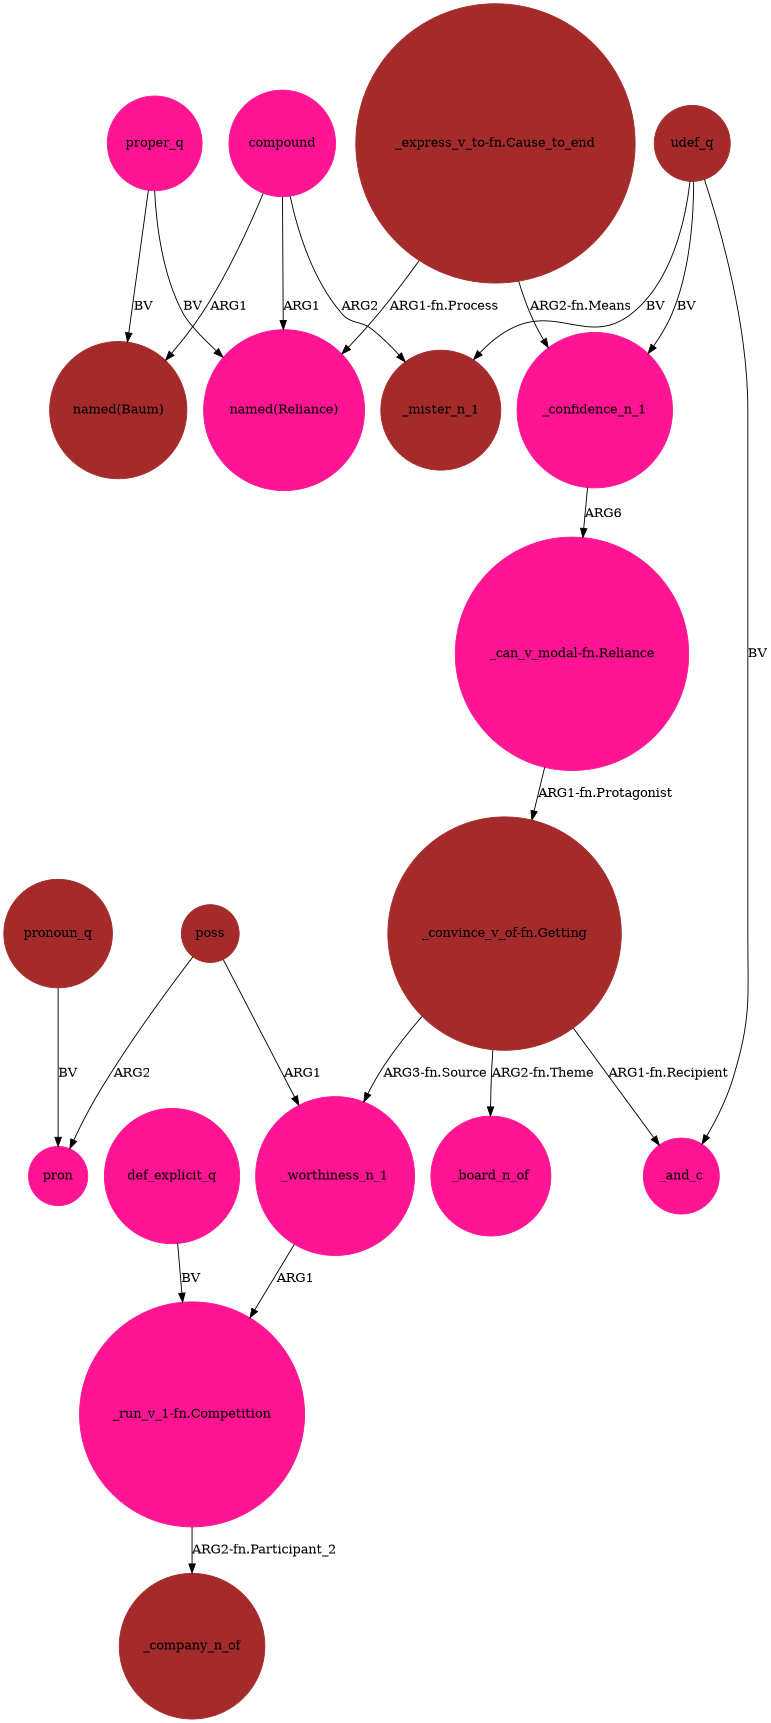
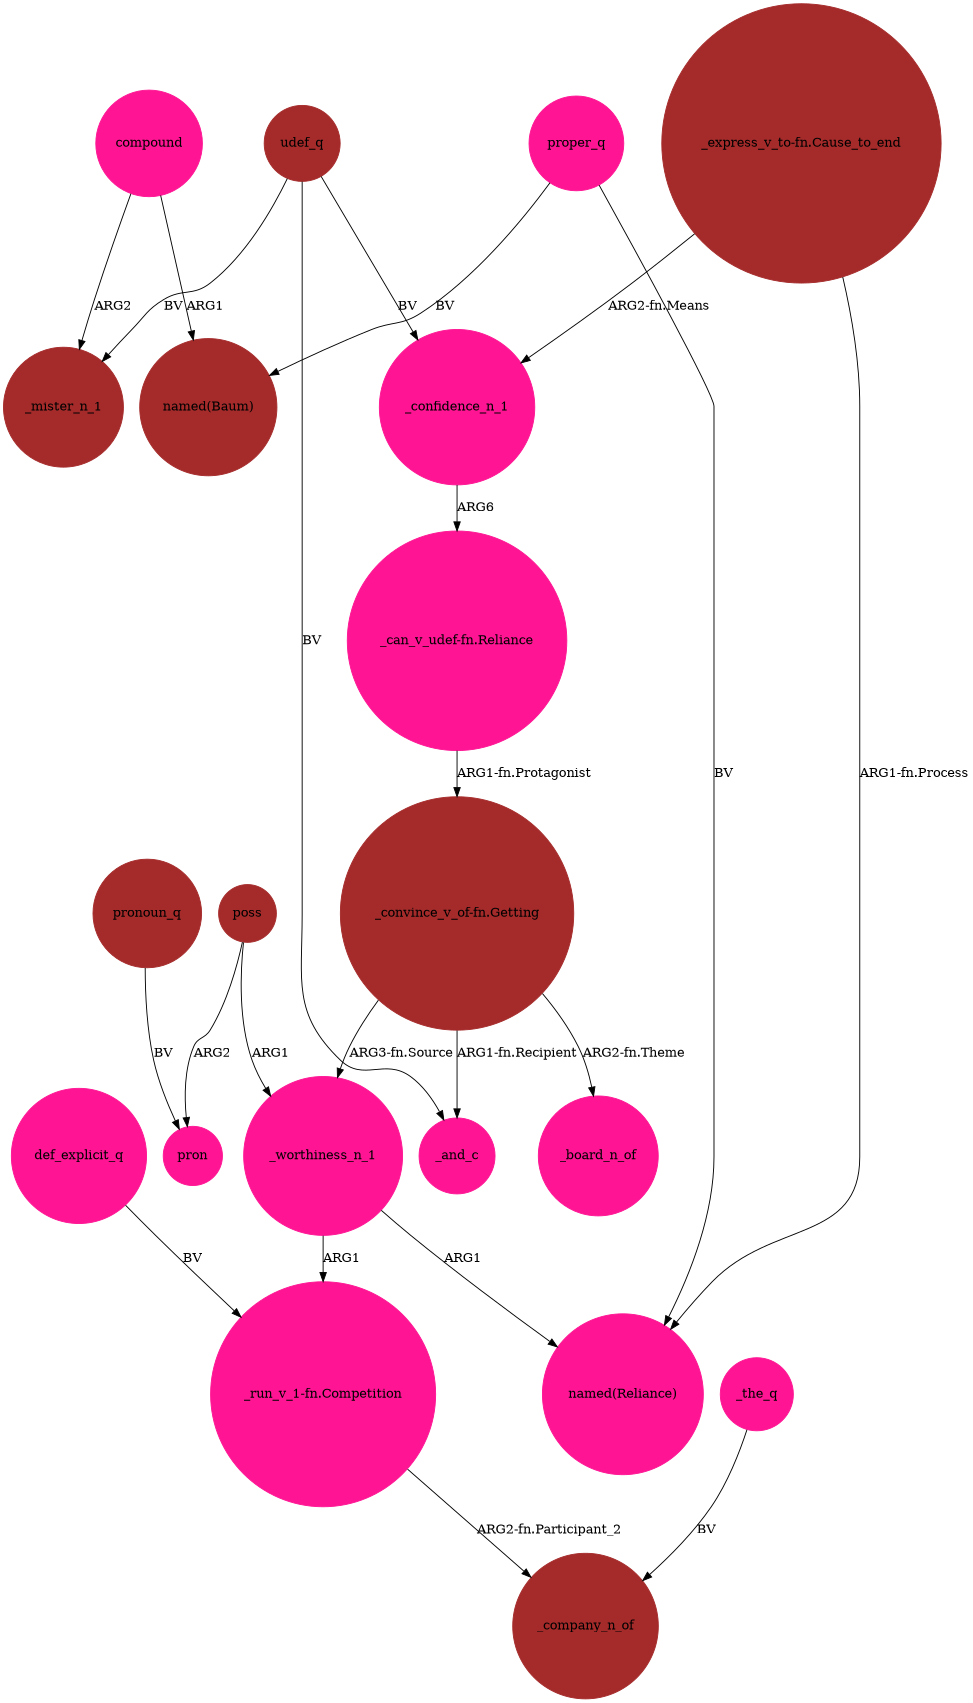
(283, 259) -> (464, 1278)
(572, 654) -> (457, 641)
none -> (757, 1394)
